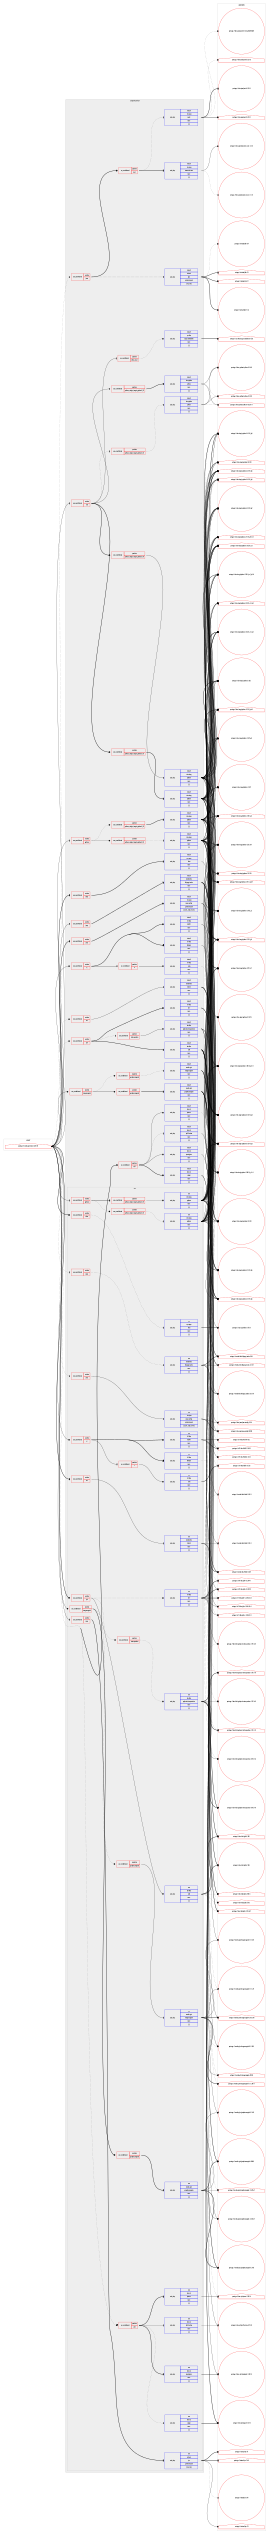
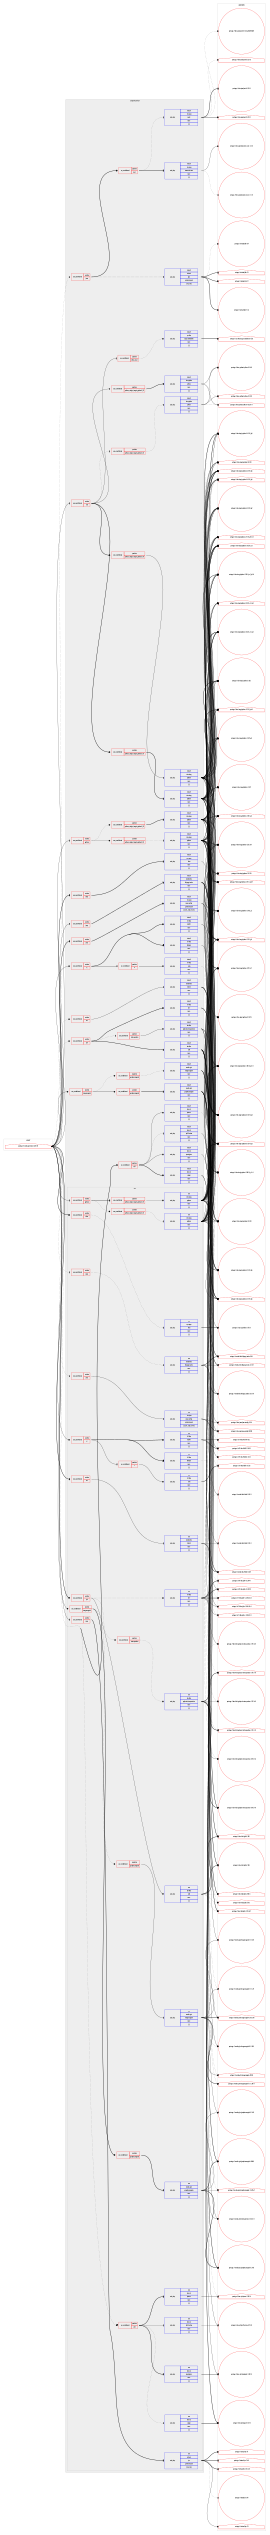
(242, 2219) -> (242, 2219)
none -> (242, 2469)
